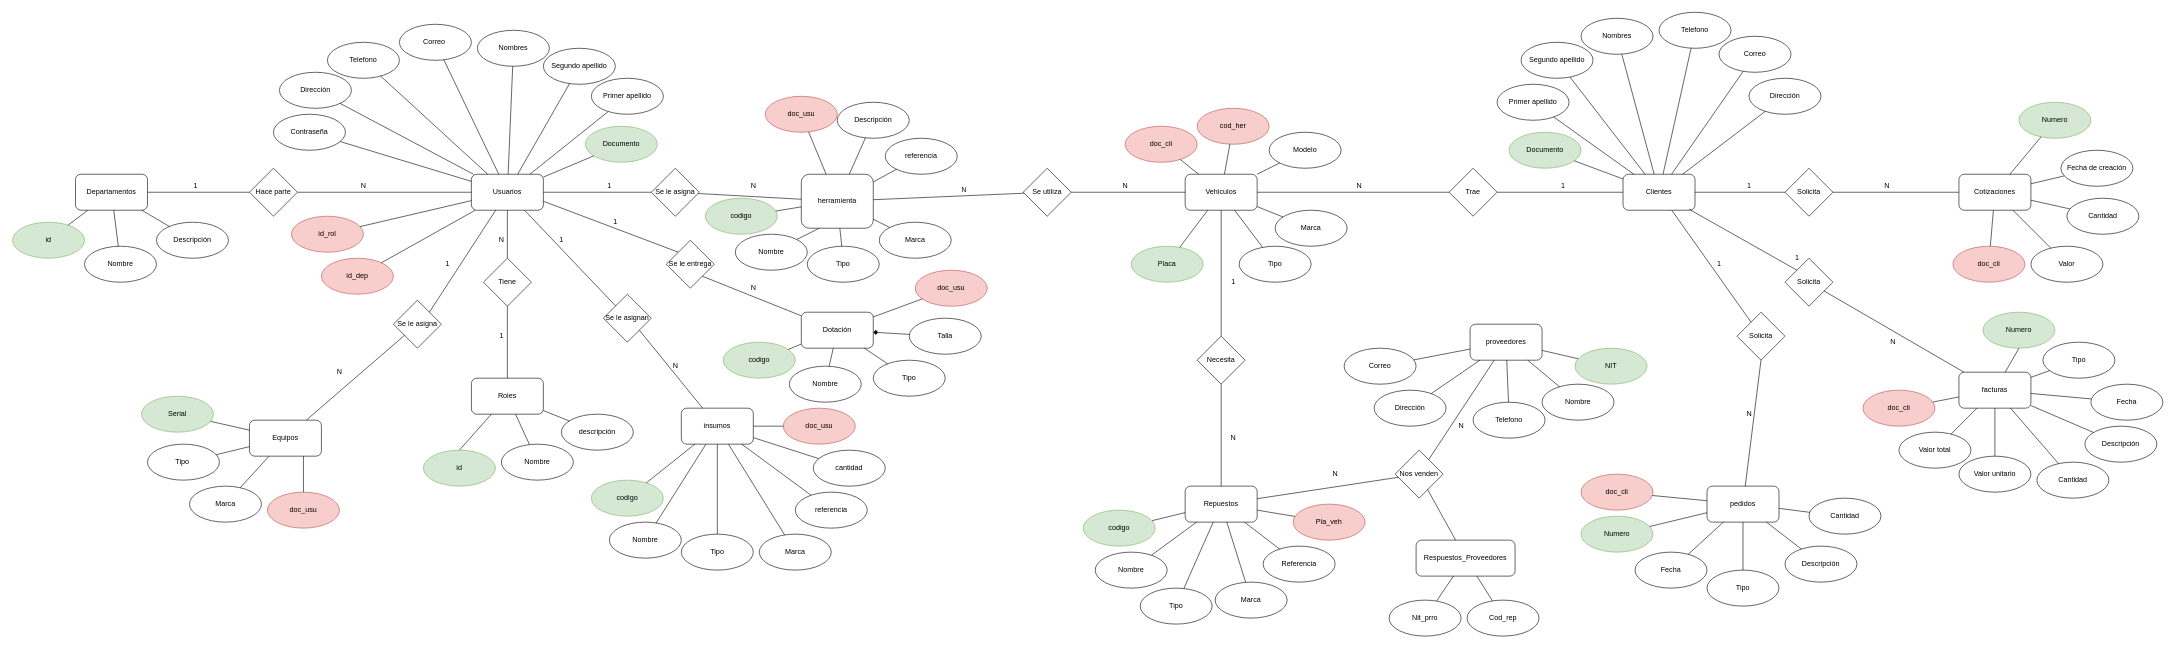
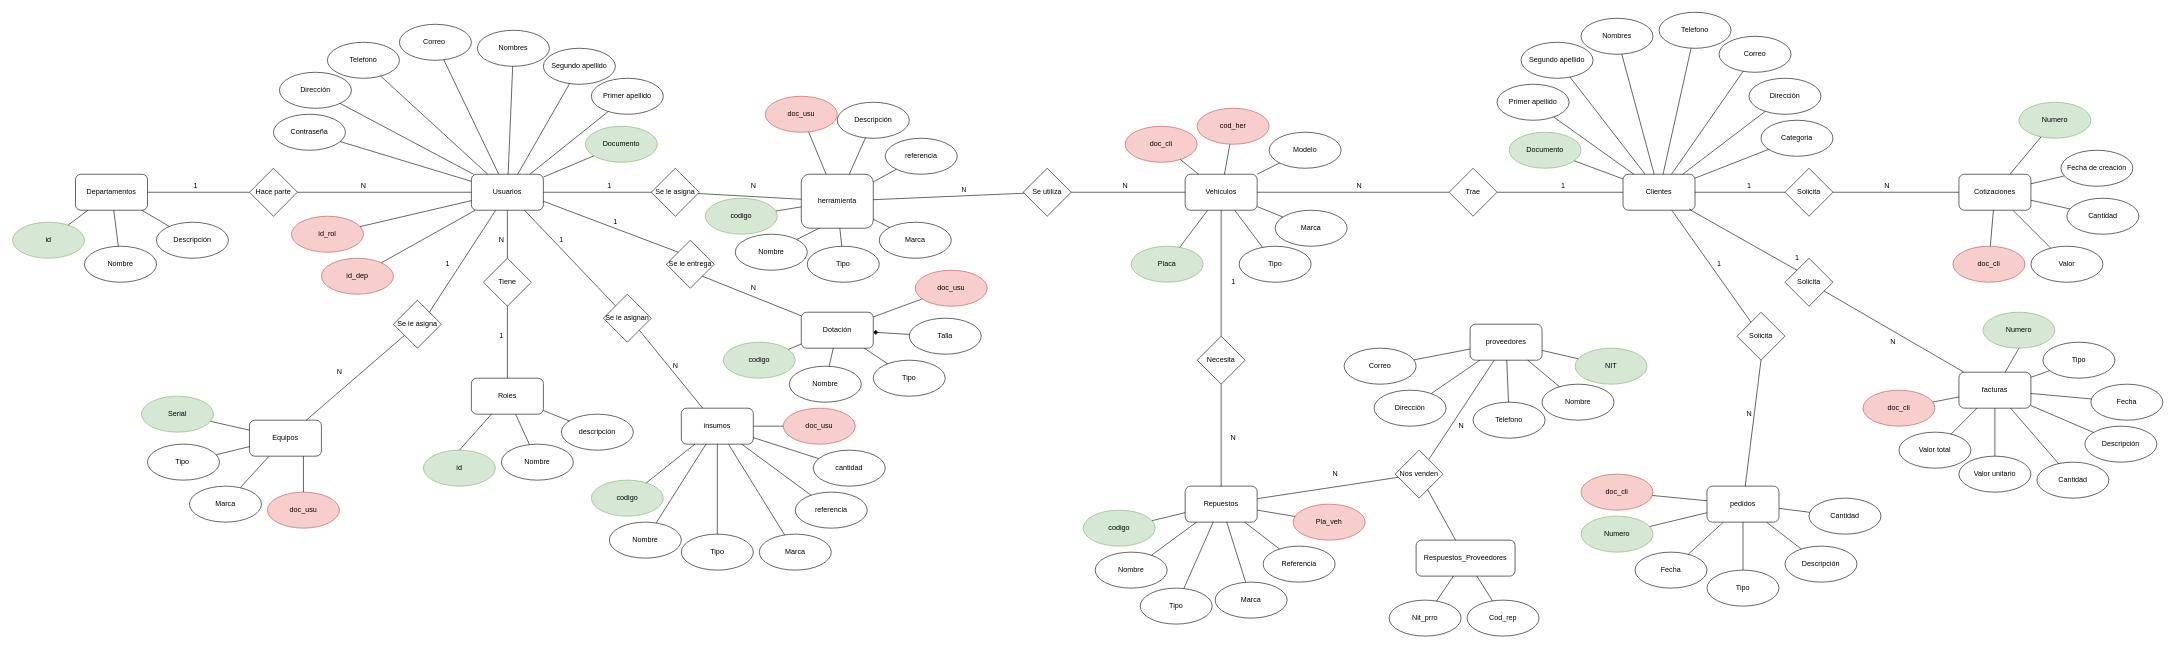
none -> (1797, 138)
none -> (1732, 164)
